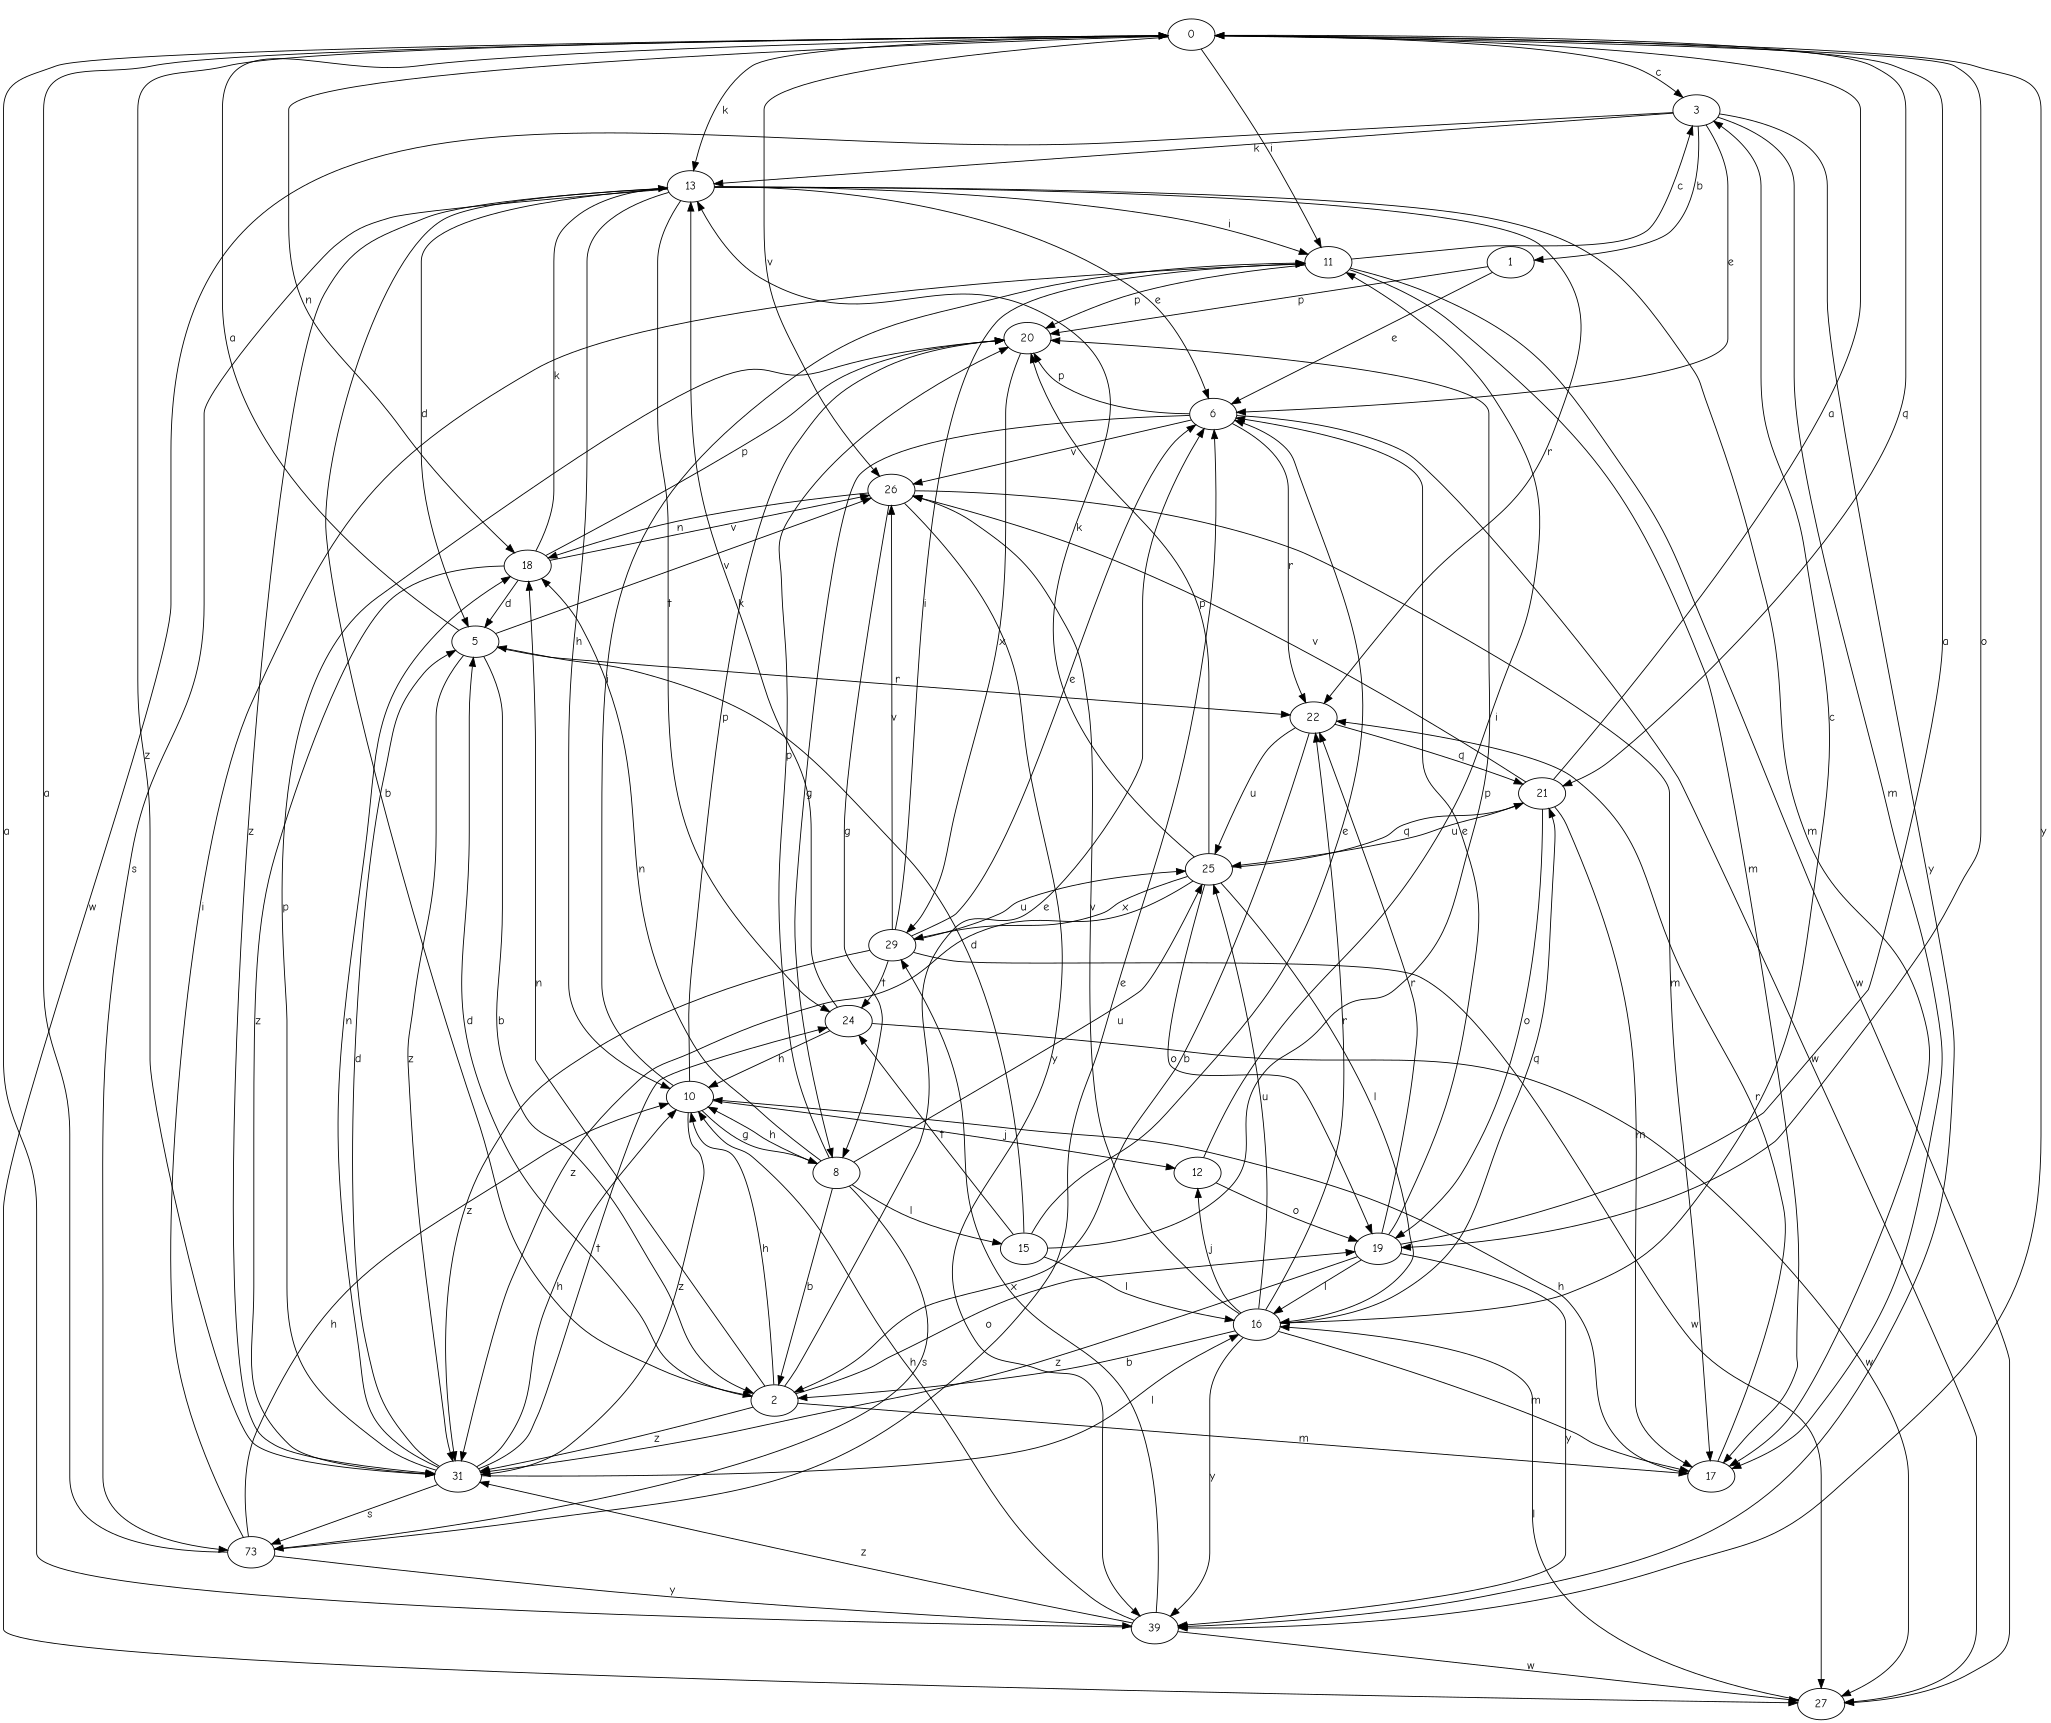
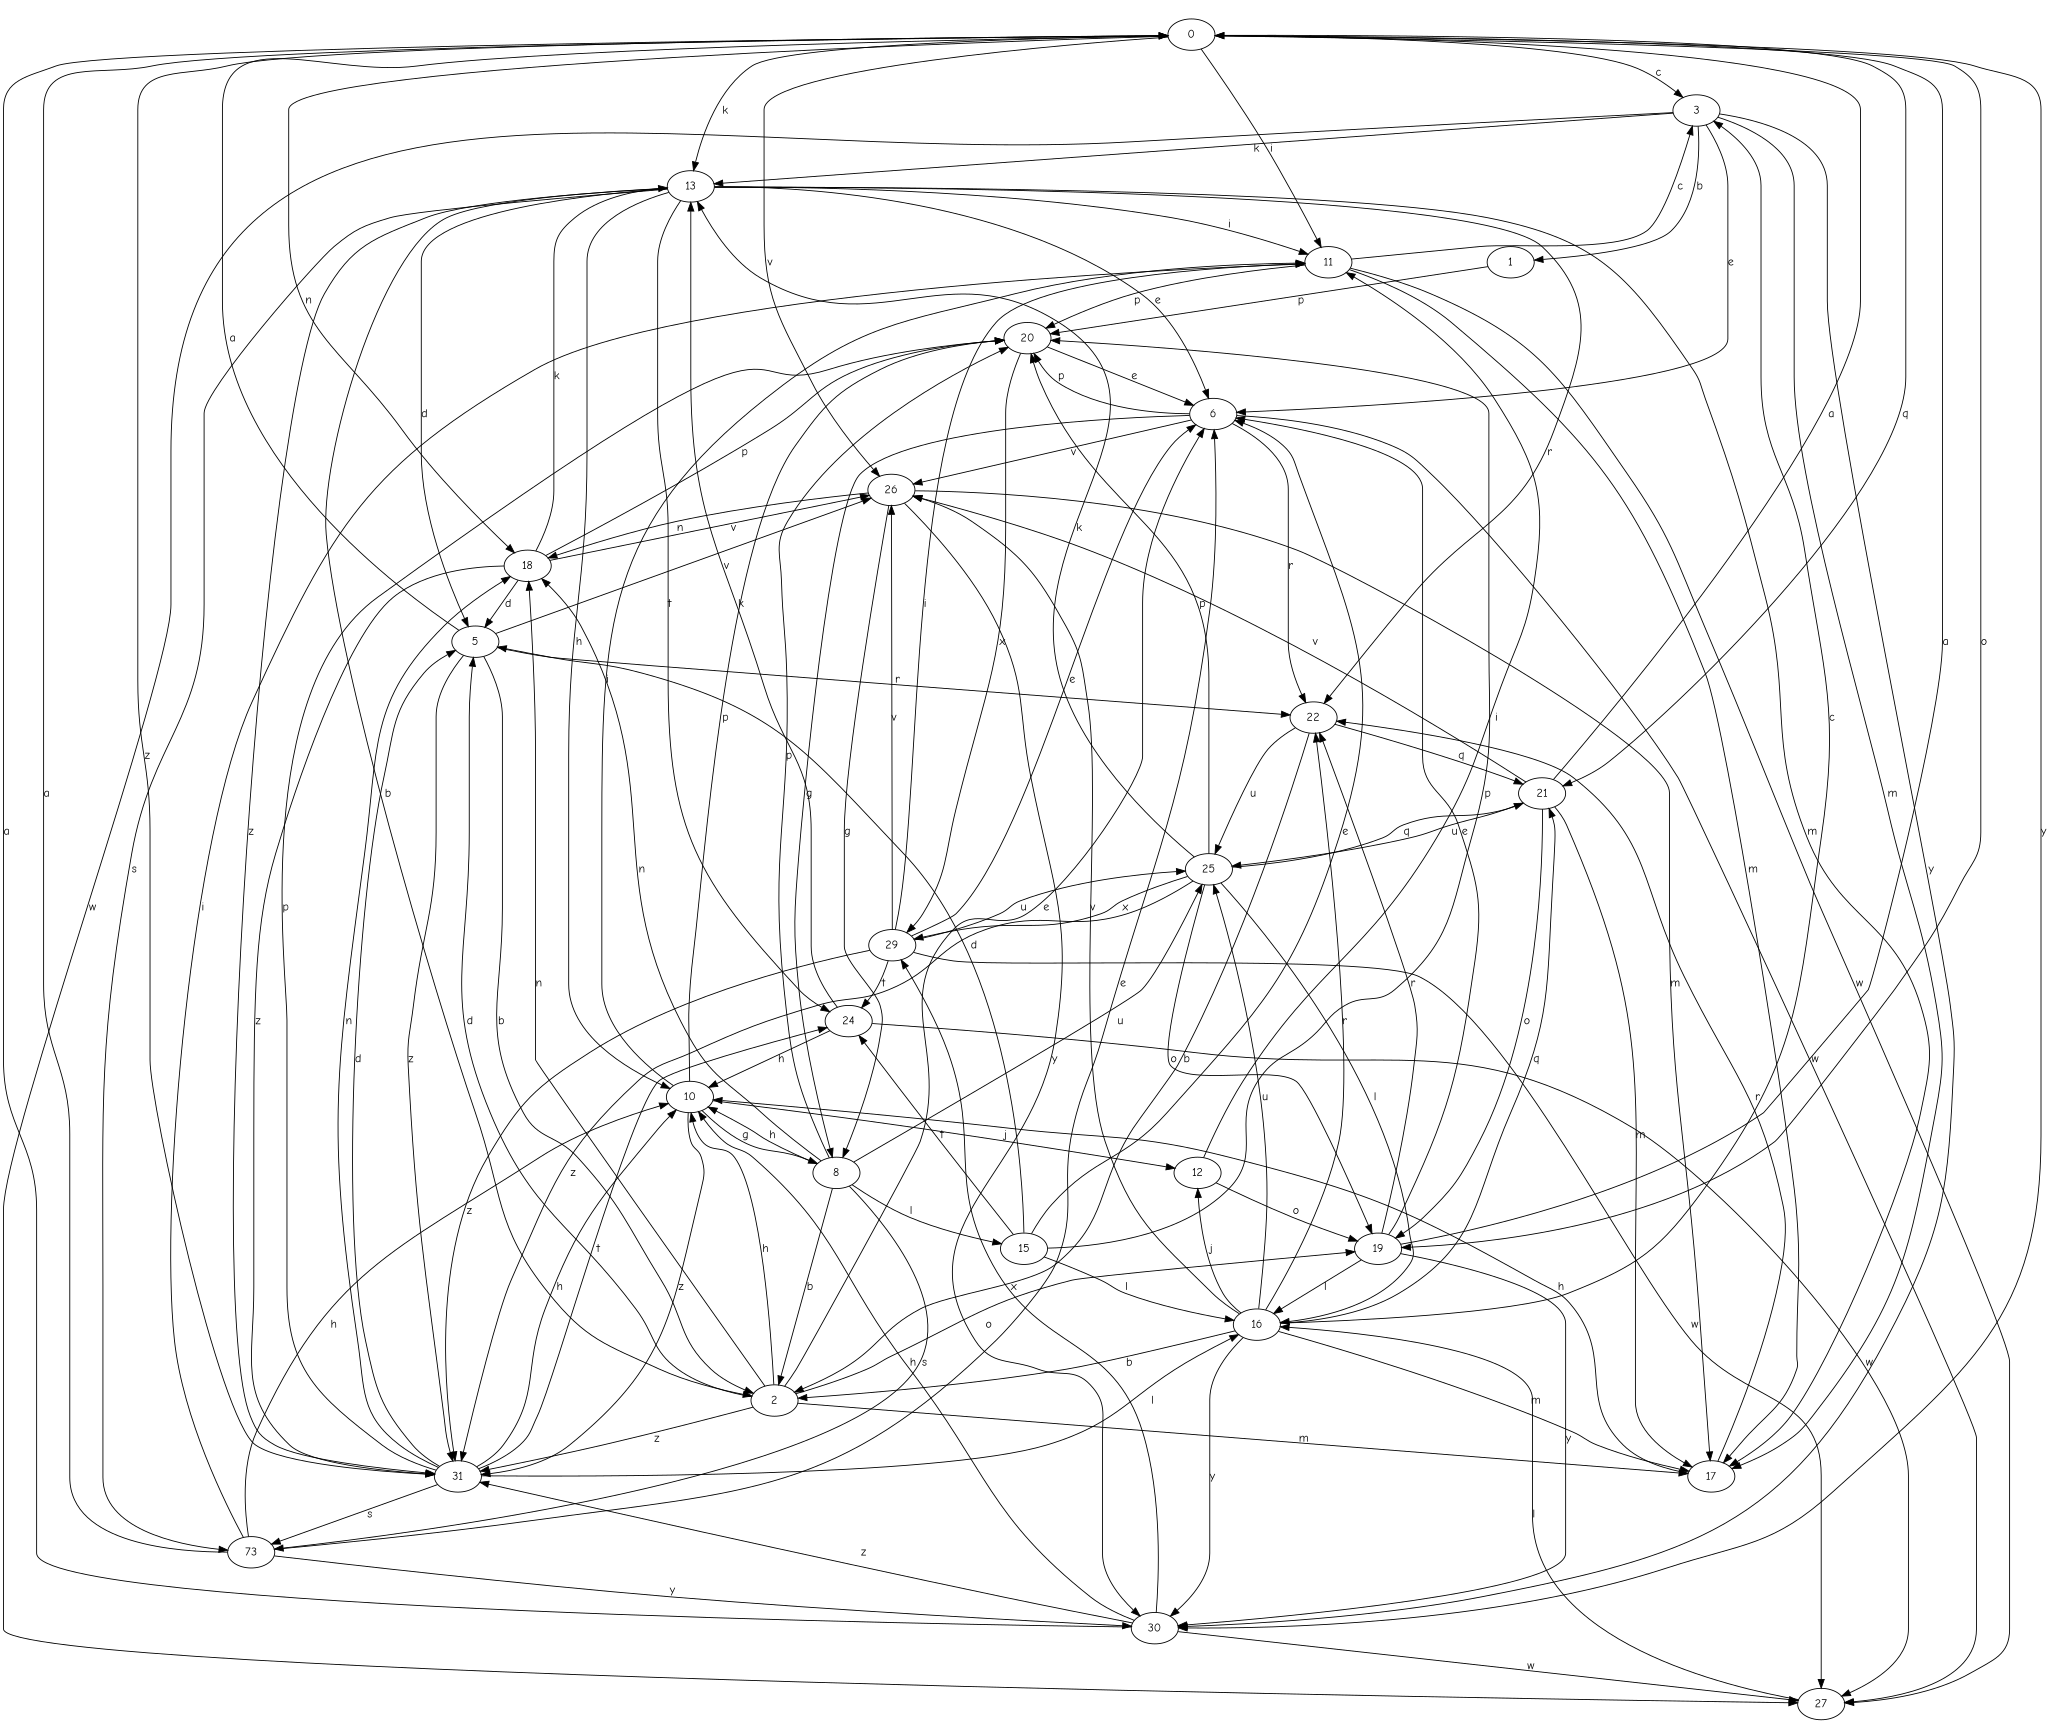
(1366, 336) -> (1116, 374)
(908, 1395) -> none
(1155, 1628) -> (1155, 1628)
